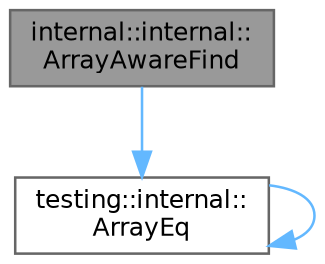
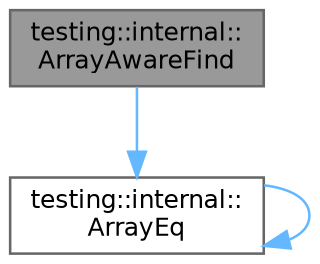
(142, 48) -> (137, 48)
